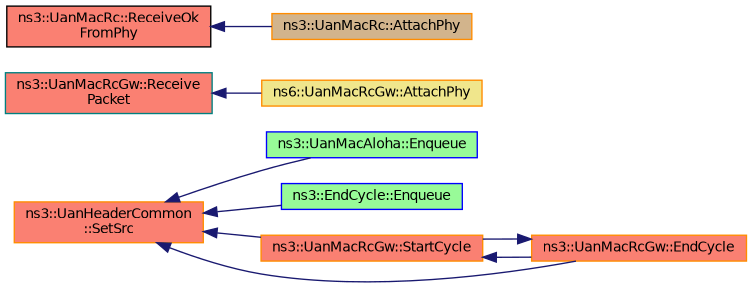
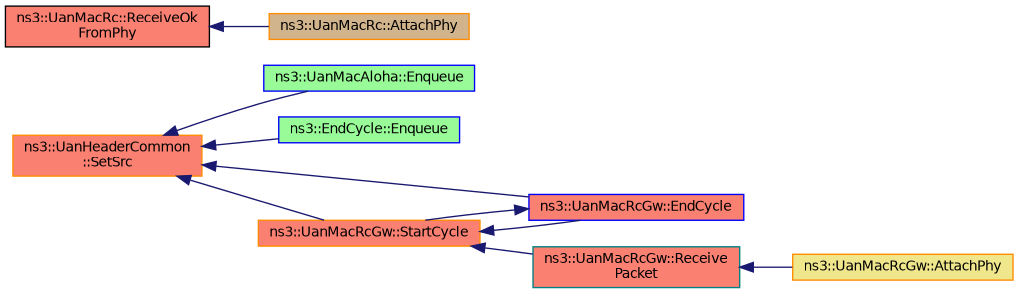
(372, 93) -> (903, 267)
(639, 248) -> (636, 207)
none -> (509, 251)
